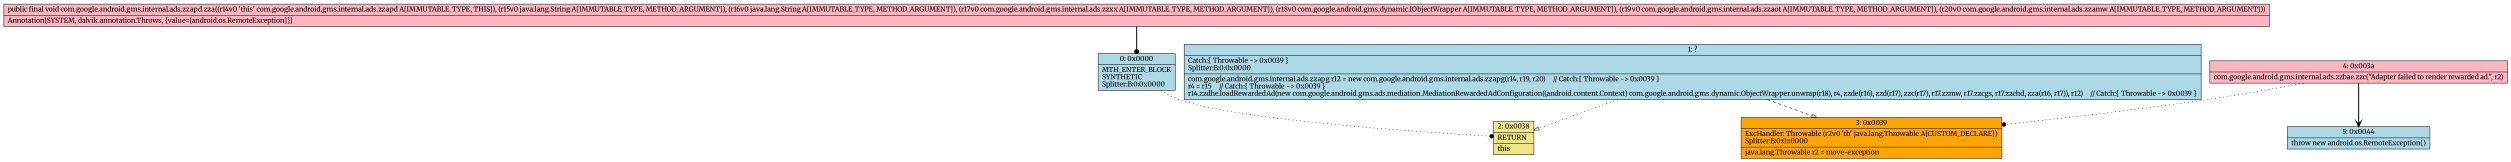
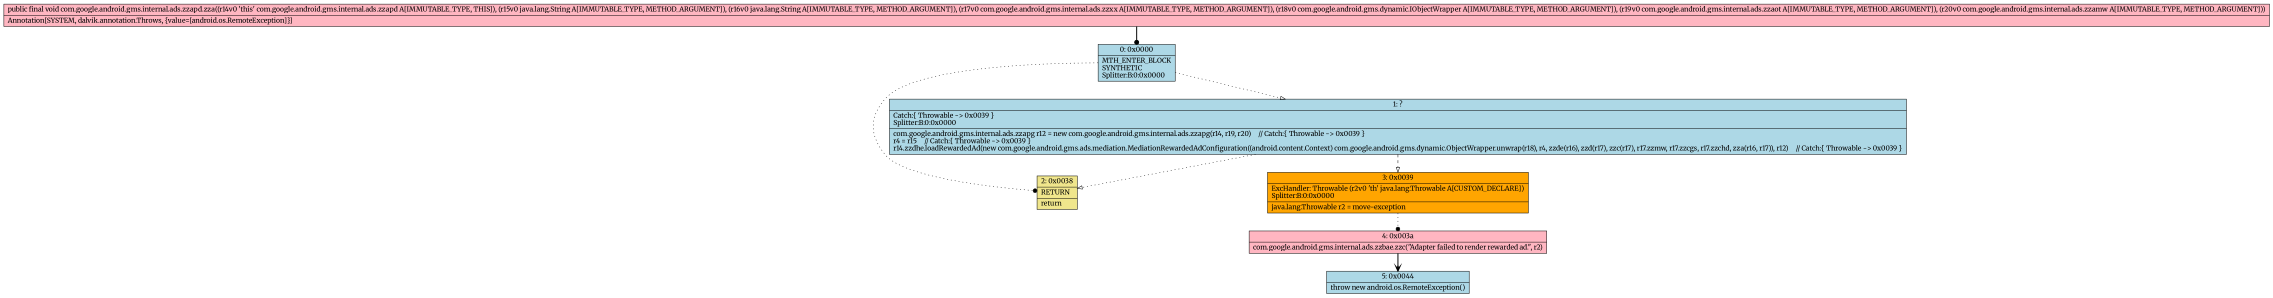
none -> (1228, 85)
(2155, 107) -> (1398, 220)
(1504, 149) -> (1051, 204)
